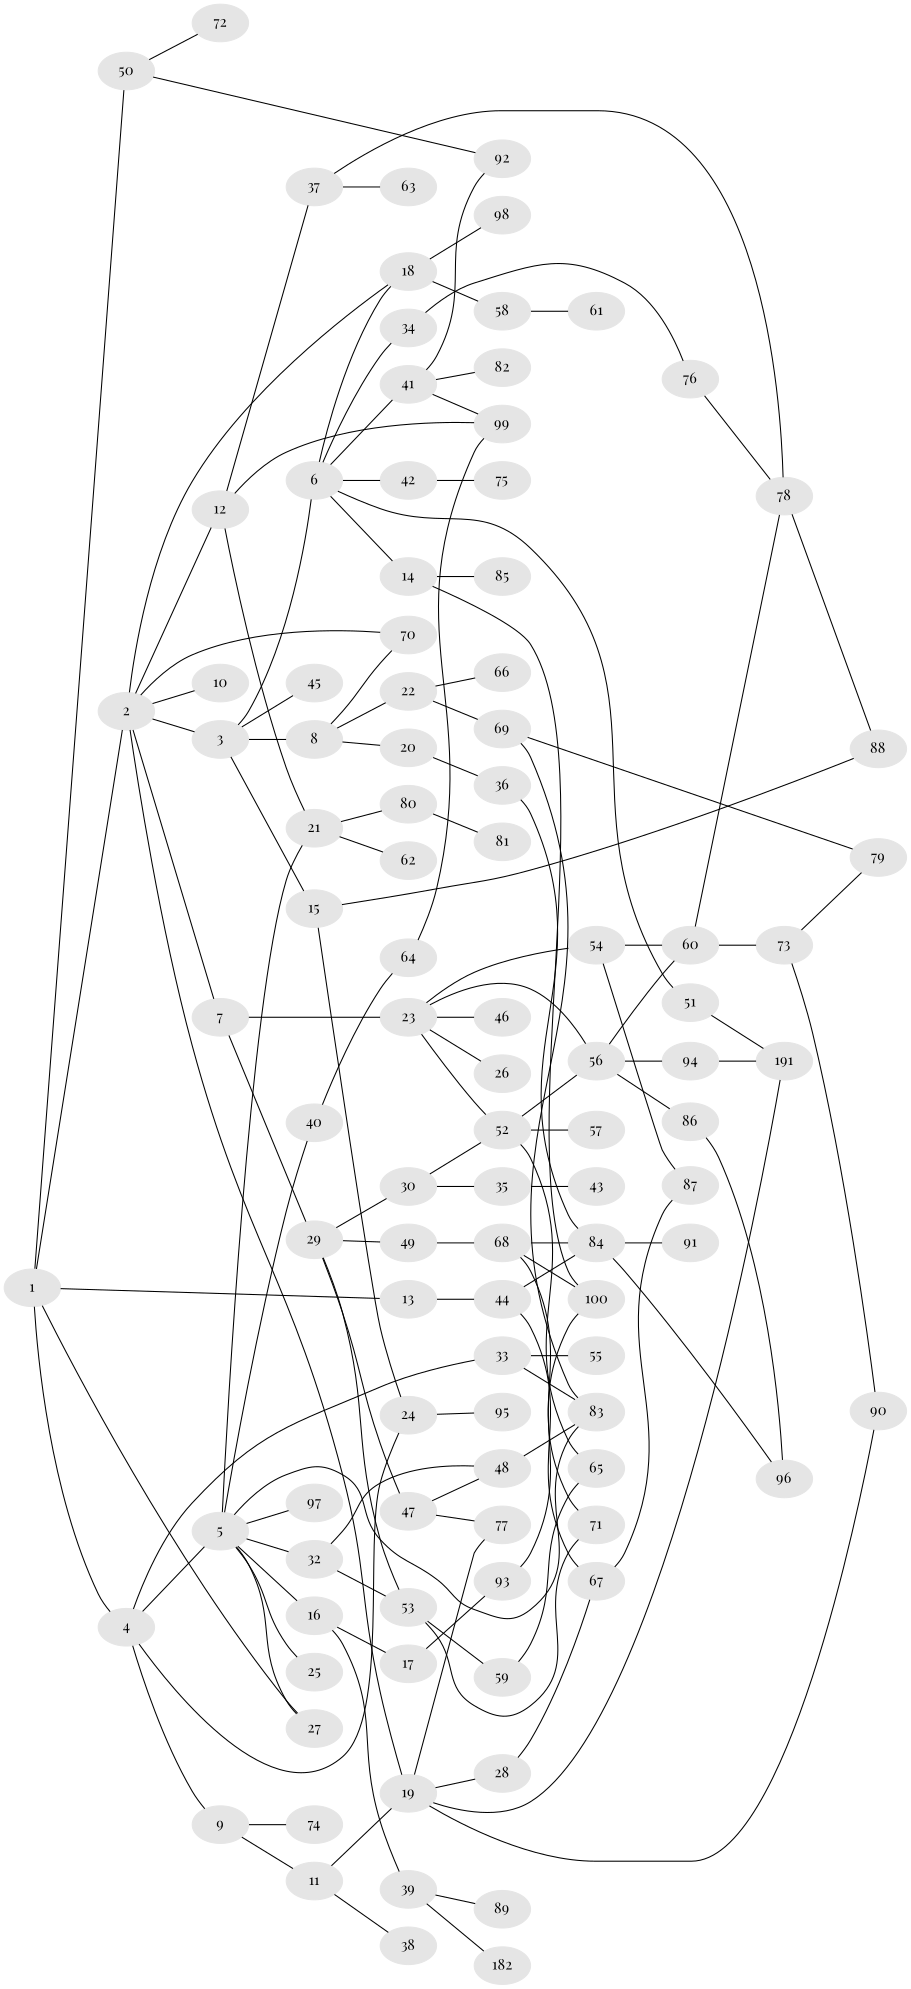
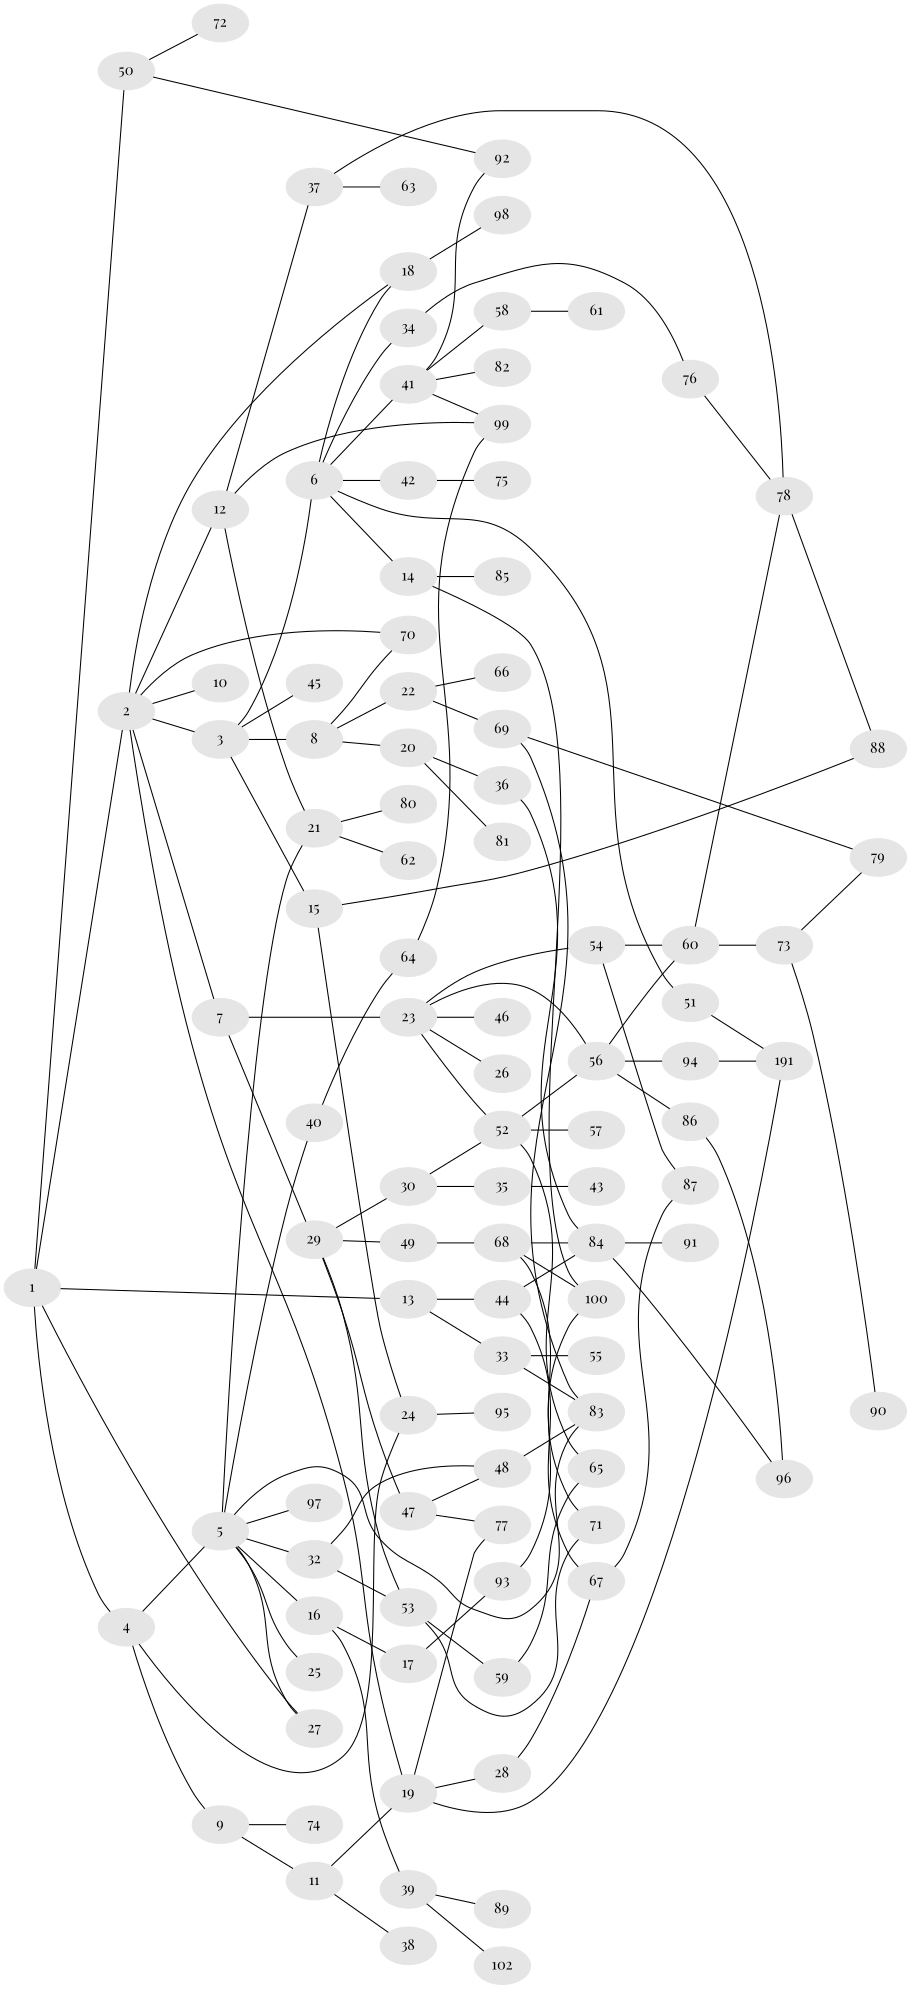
(447, 288) -> (455, 348)
(455, 823) -> (455, 795)
(268, 1438) -> (455, 1328)
(765, 1791) -> none
(502, 1966) -> (502, 1966)
